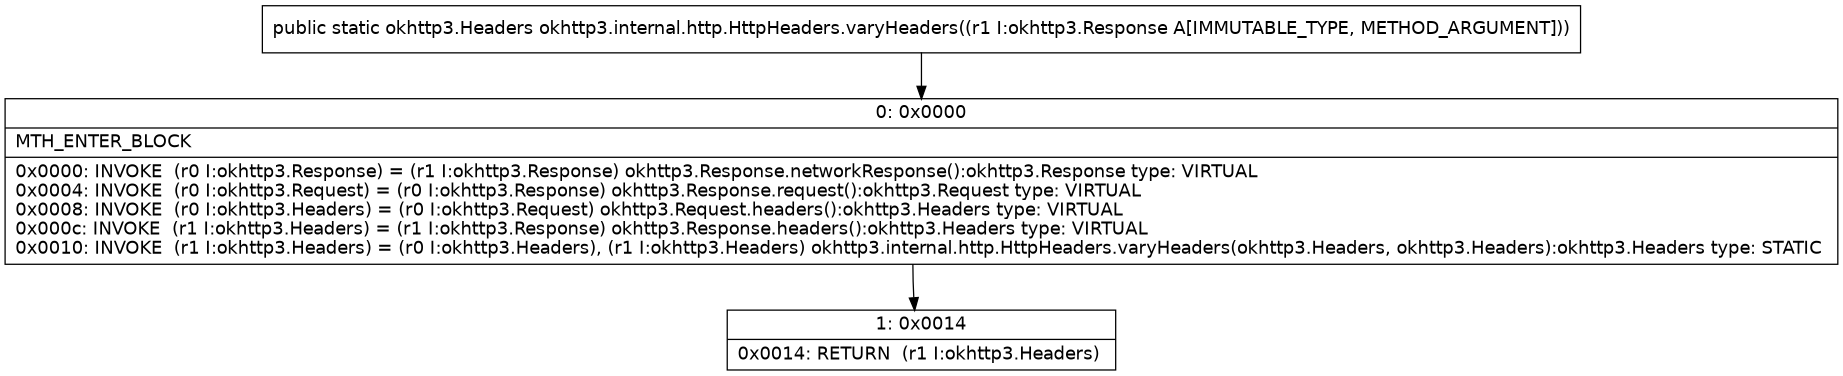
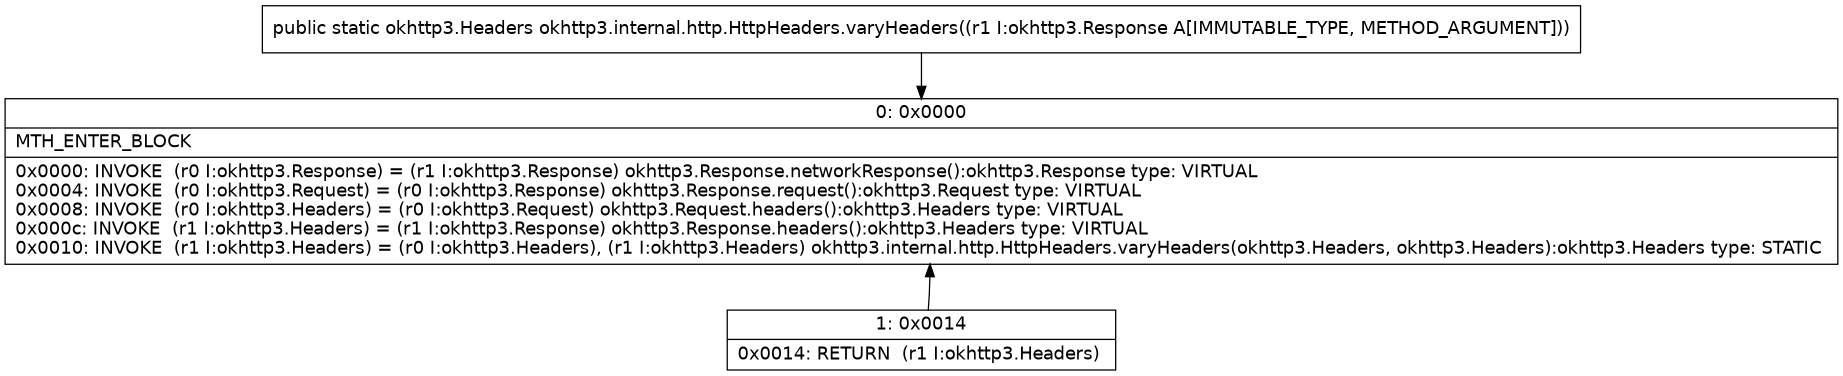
(913, 281) -> (929, 294)
